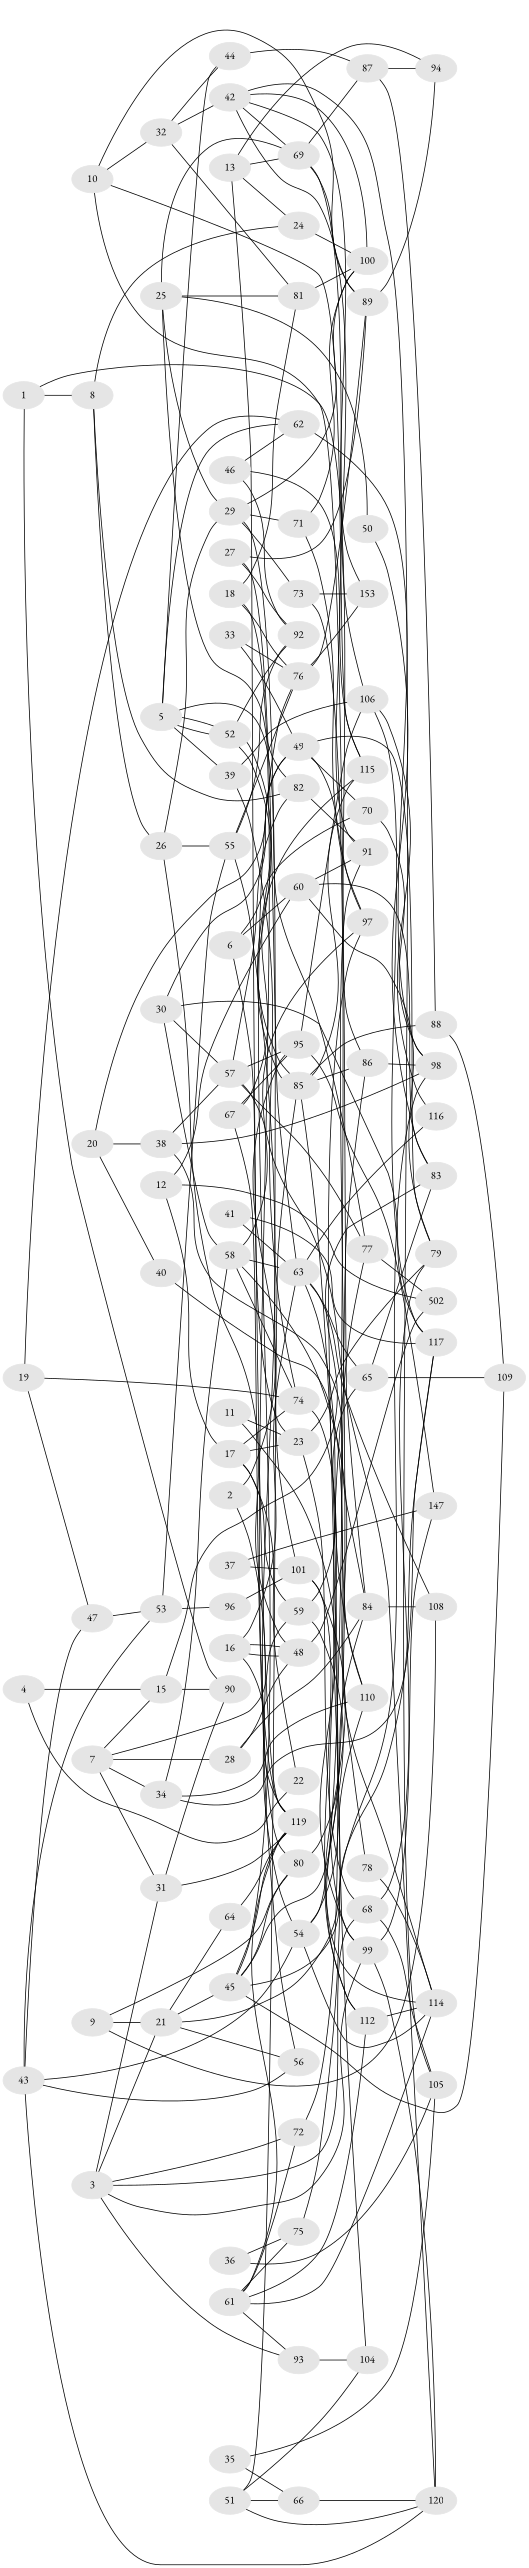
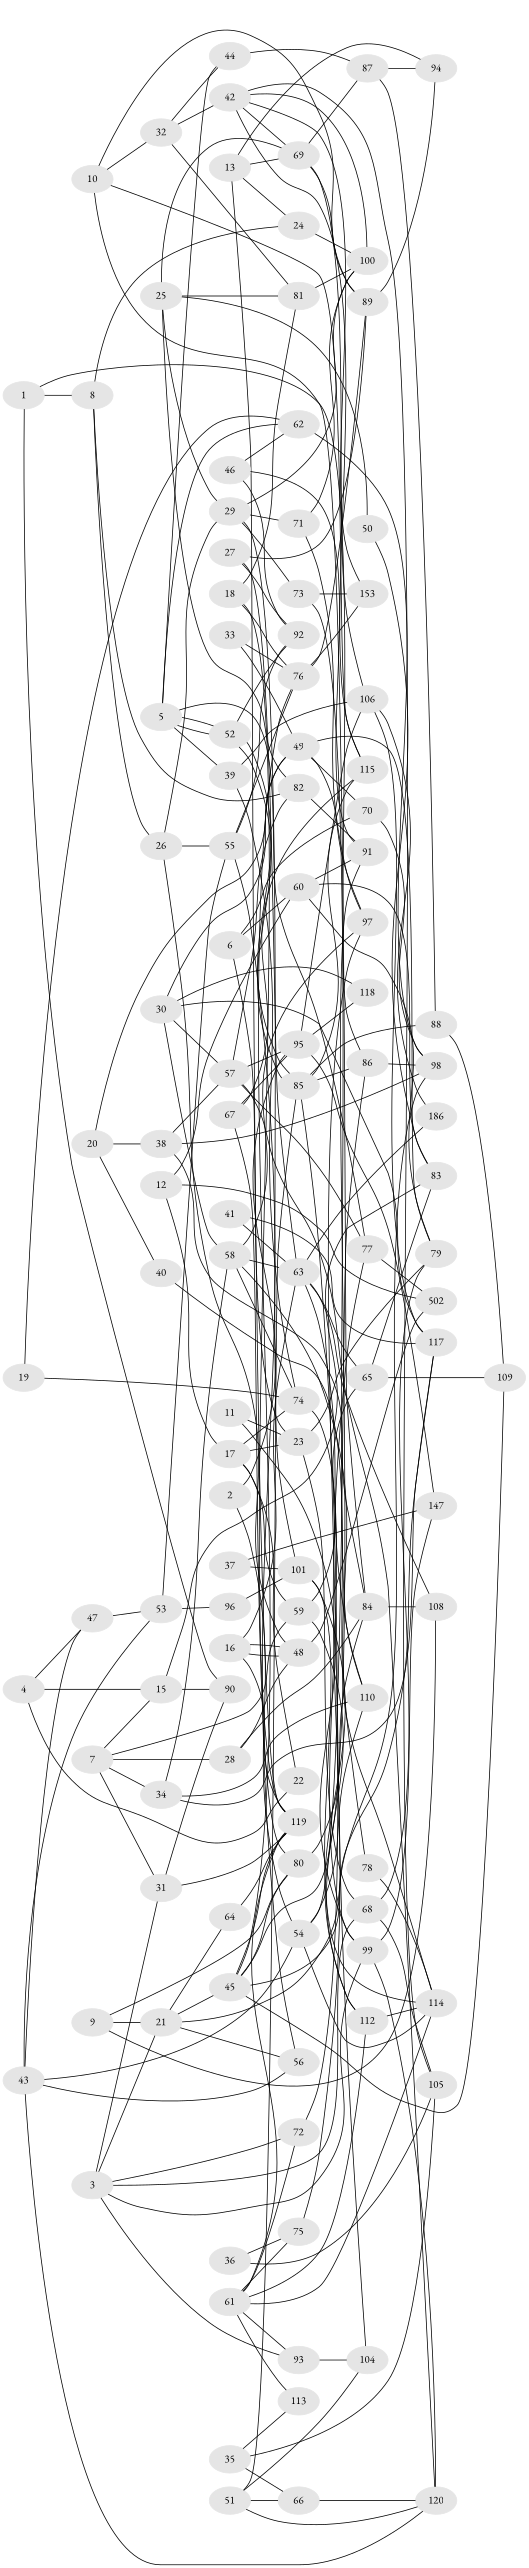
none -> (367, 993)
(436, 1116) -> (436, 1116)
(58, 1498) -> (58, 1654)
none -> (299, 2401)
